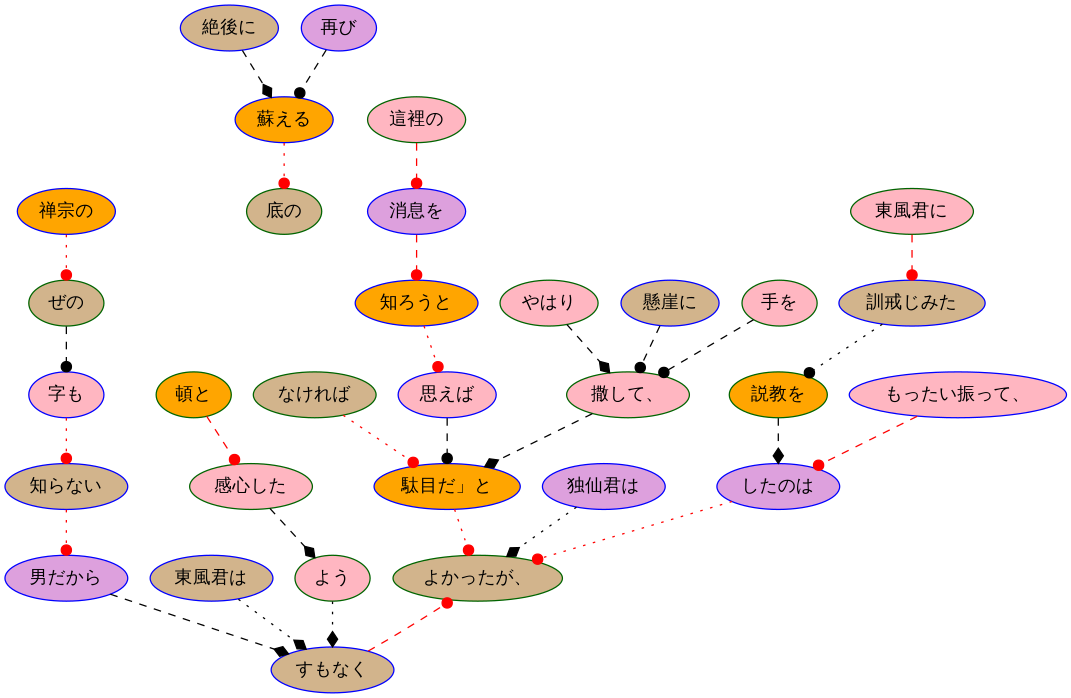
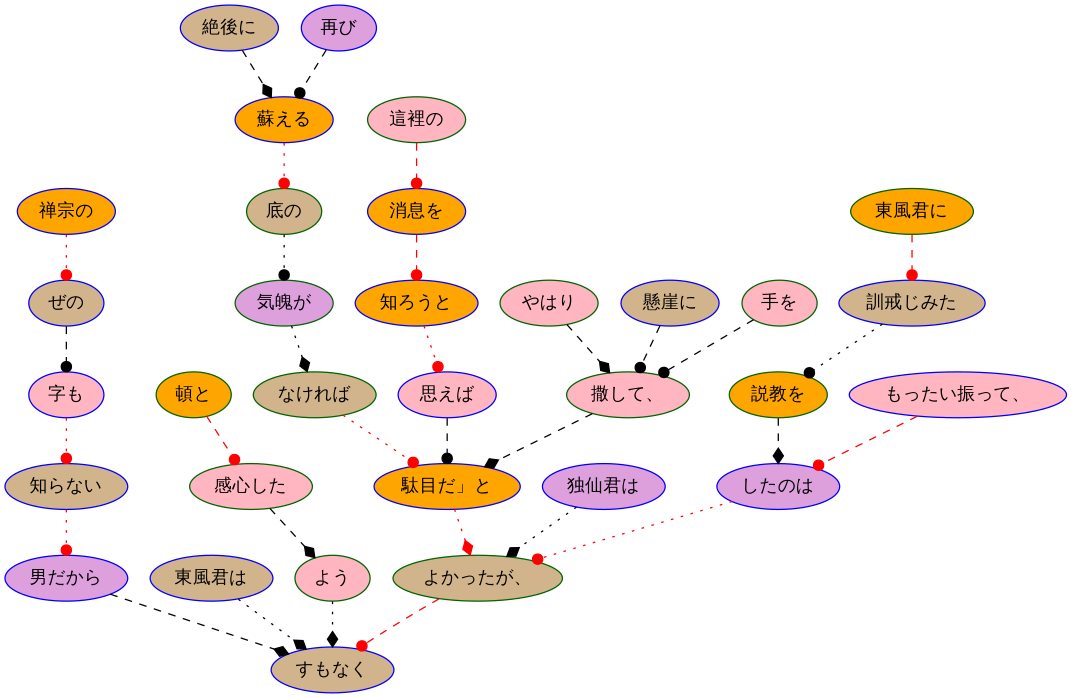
(417, 211) -> (417, 211)
(912, 211) -> (912, 211)
(66, 303) -> (66, 303)
none -> (284, 303)
(460, 525) -> (460, 525)
(406, 629) -> (403, 620)
